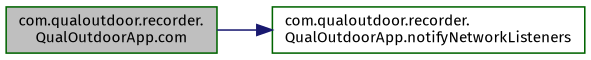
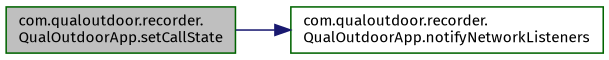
(112, 30) -> (121, 30)
